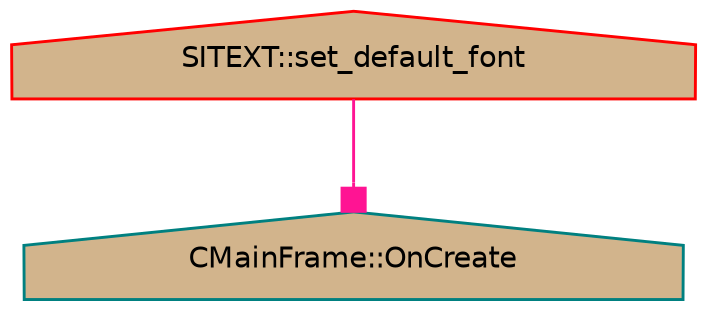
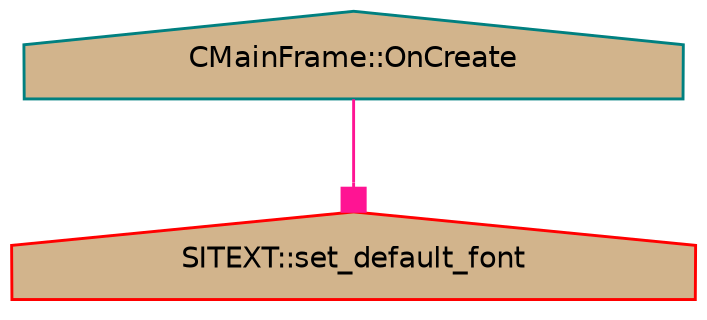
(354, 141) -> (354, 141)
